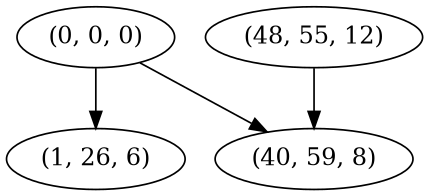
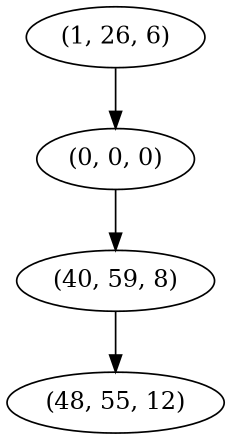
(96, 90) -> (116, 90)
(314, 90) -> (116, 333)
